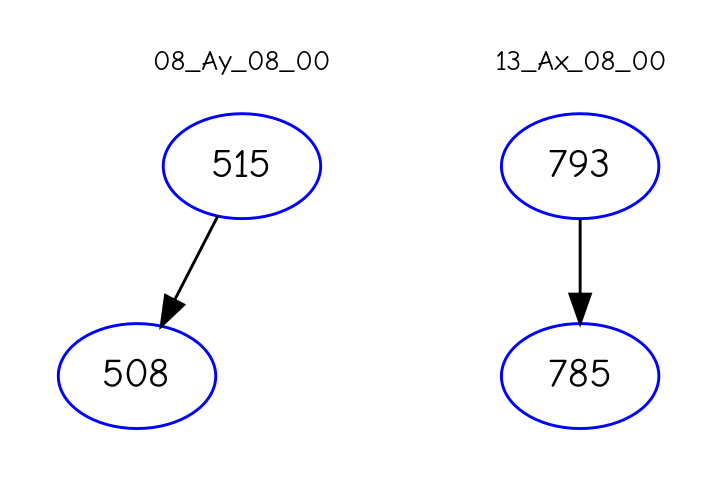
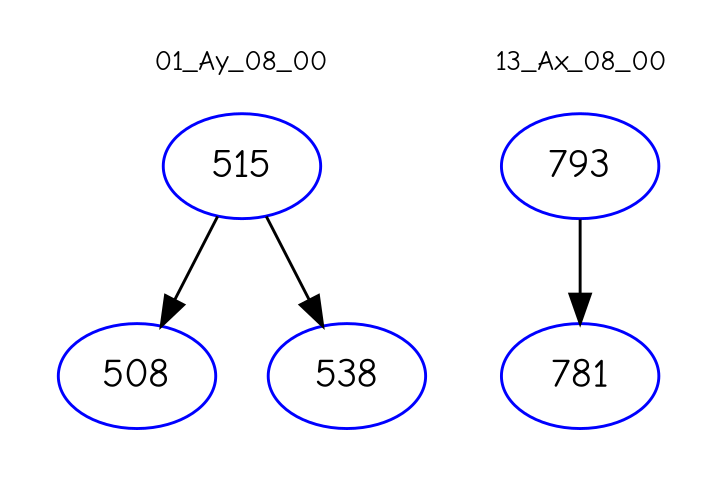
(242, 63) -> (242, 63)
none -> (347, 376)
(580, 376) -> (580, 376)
